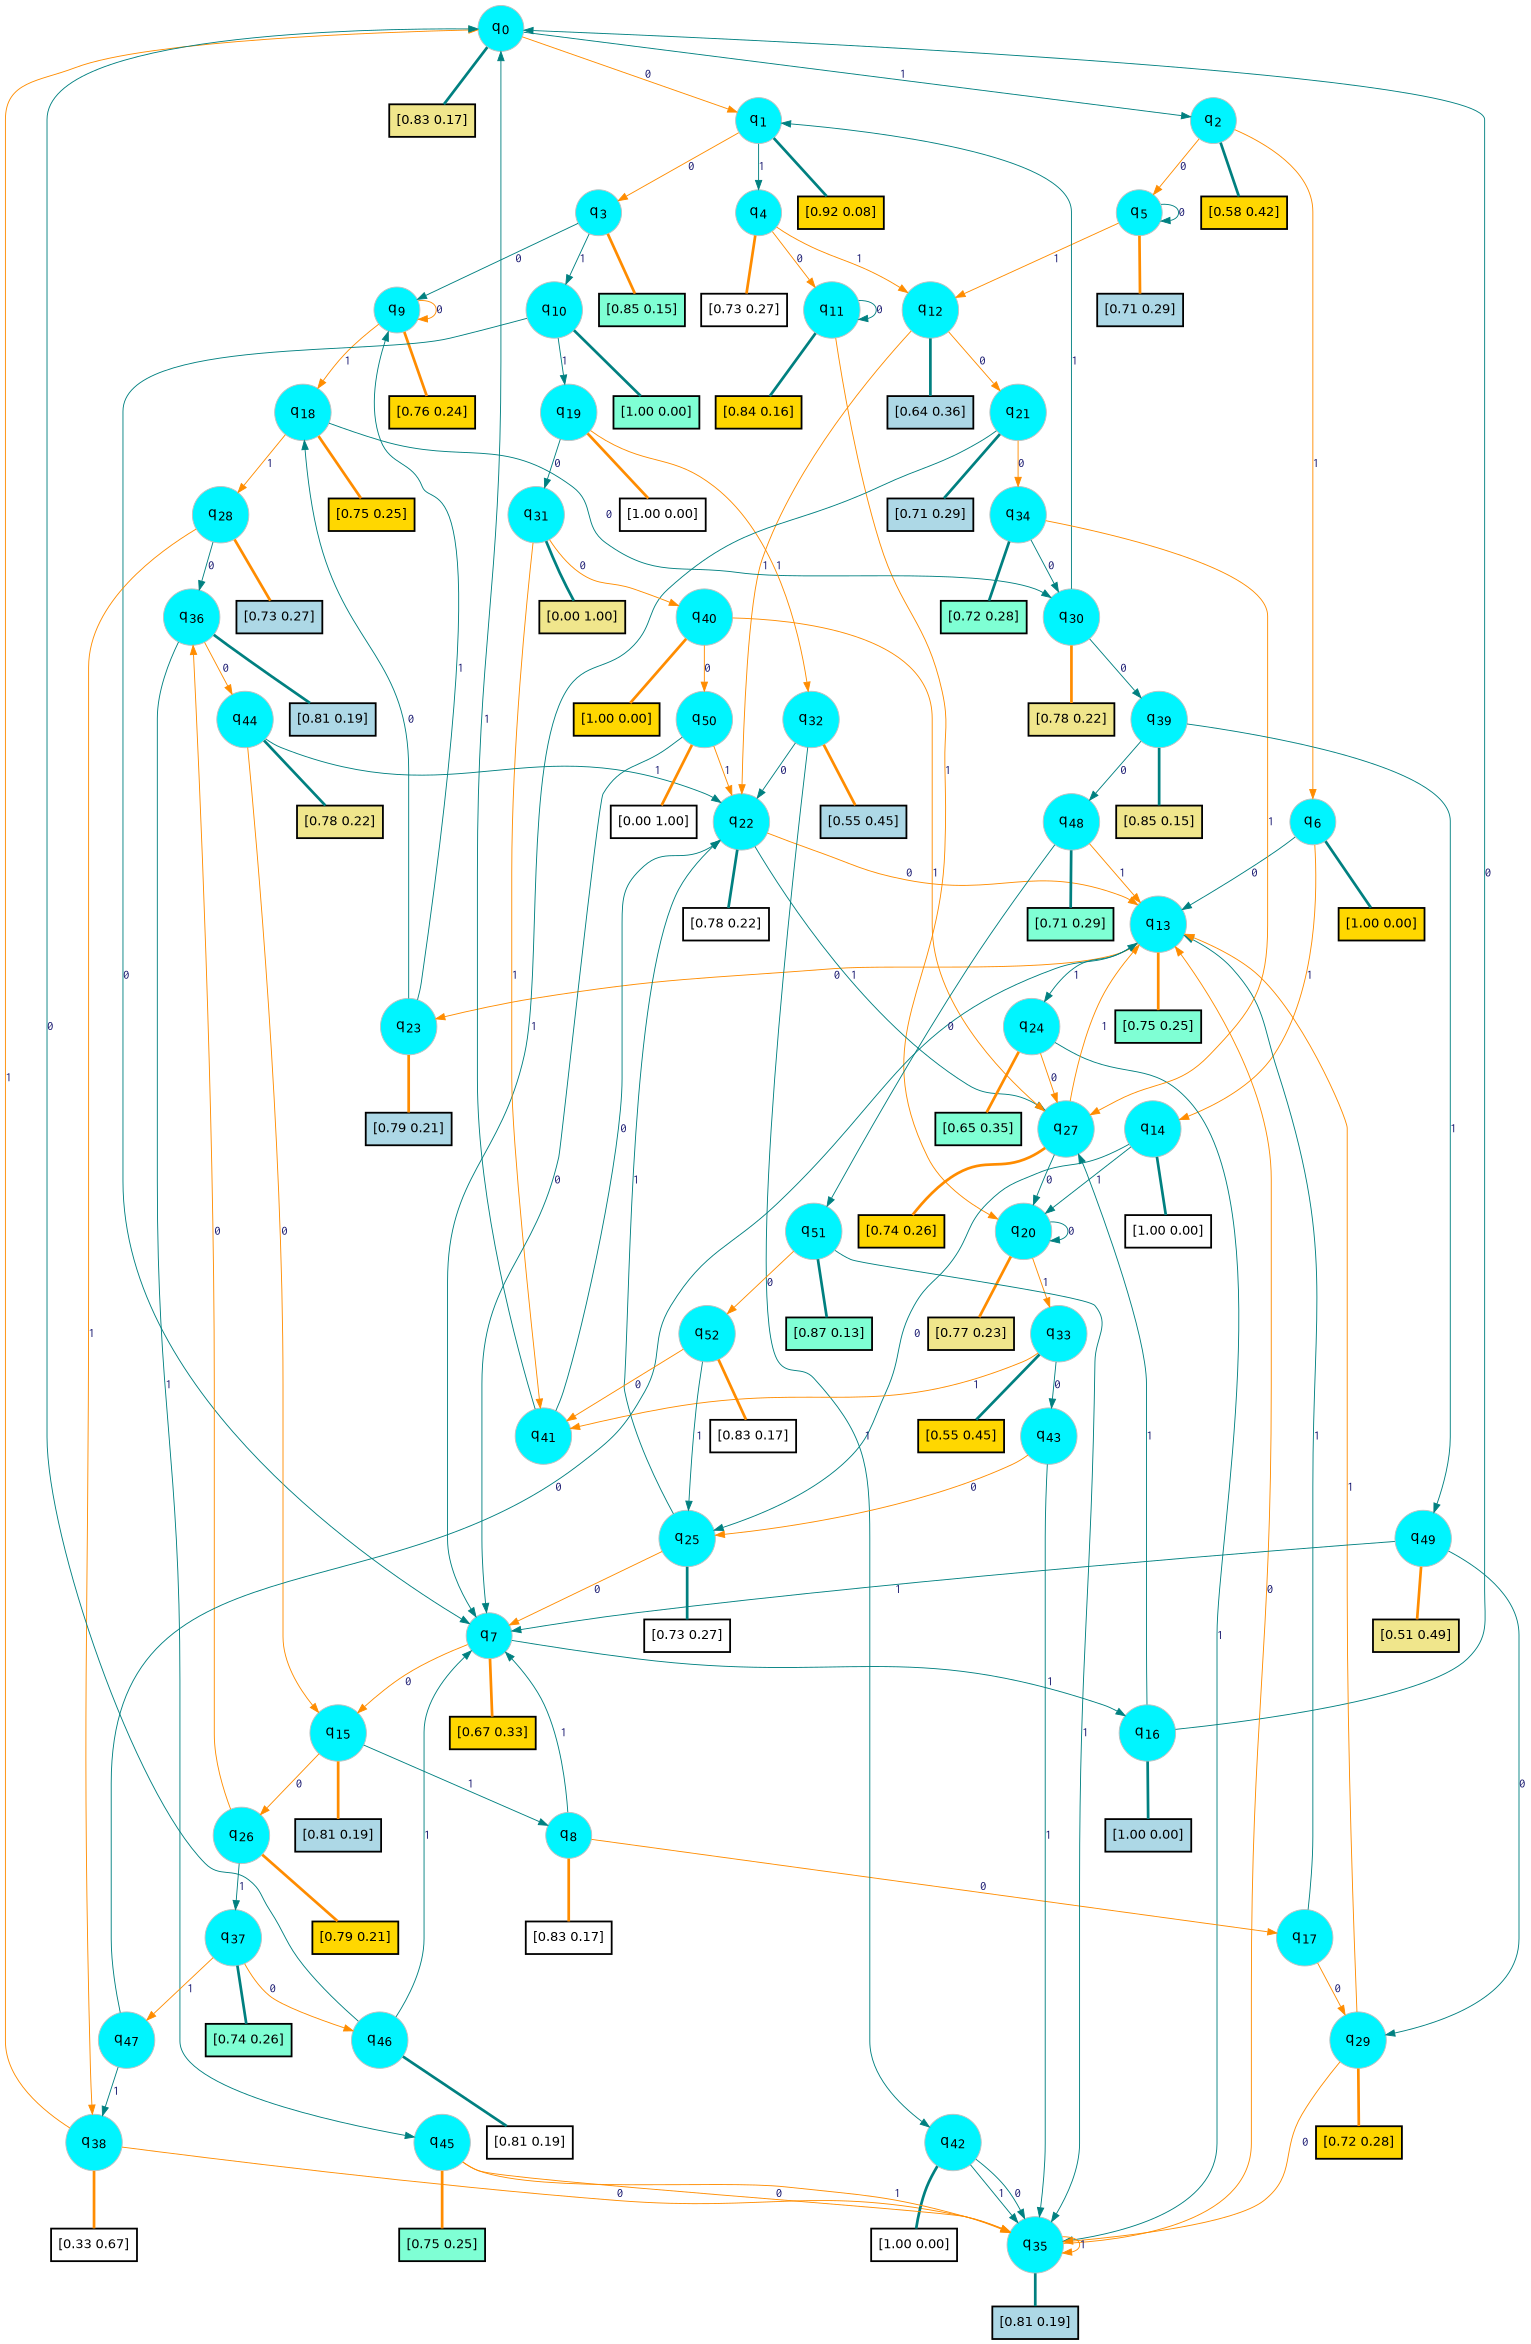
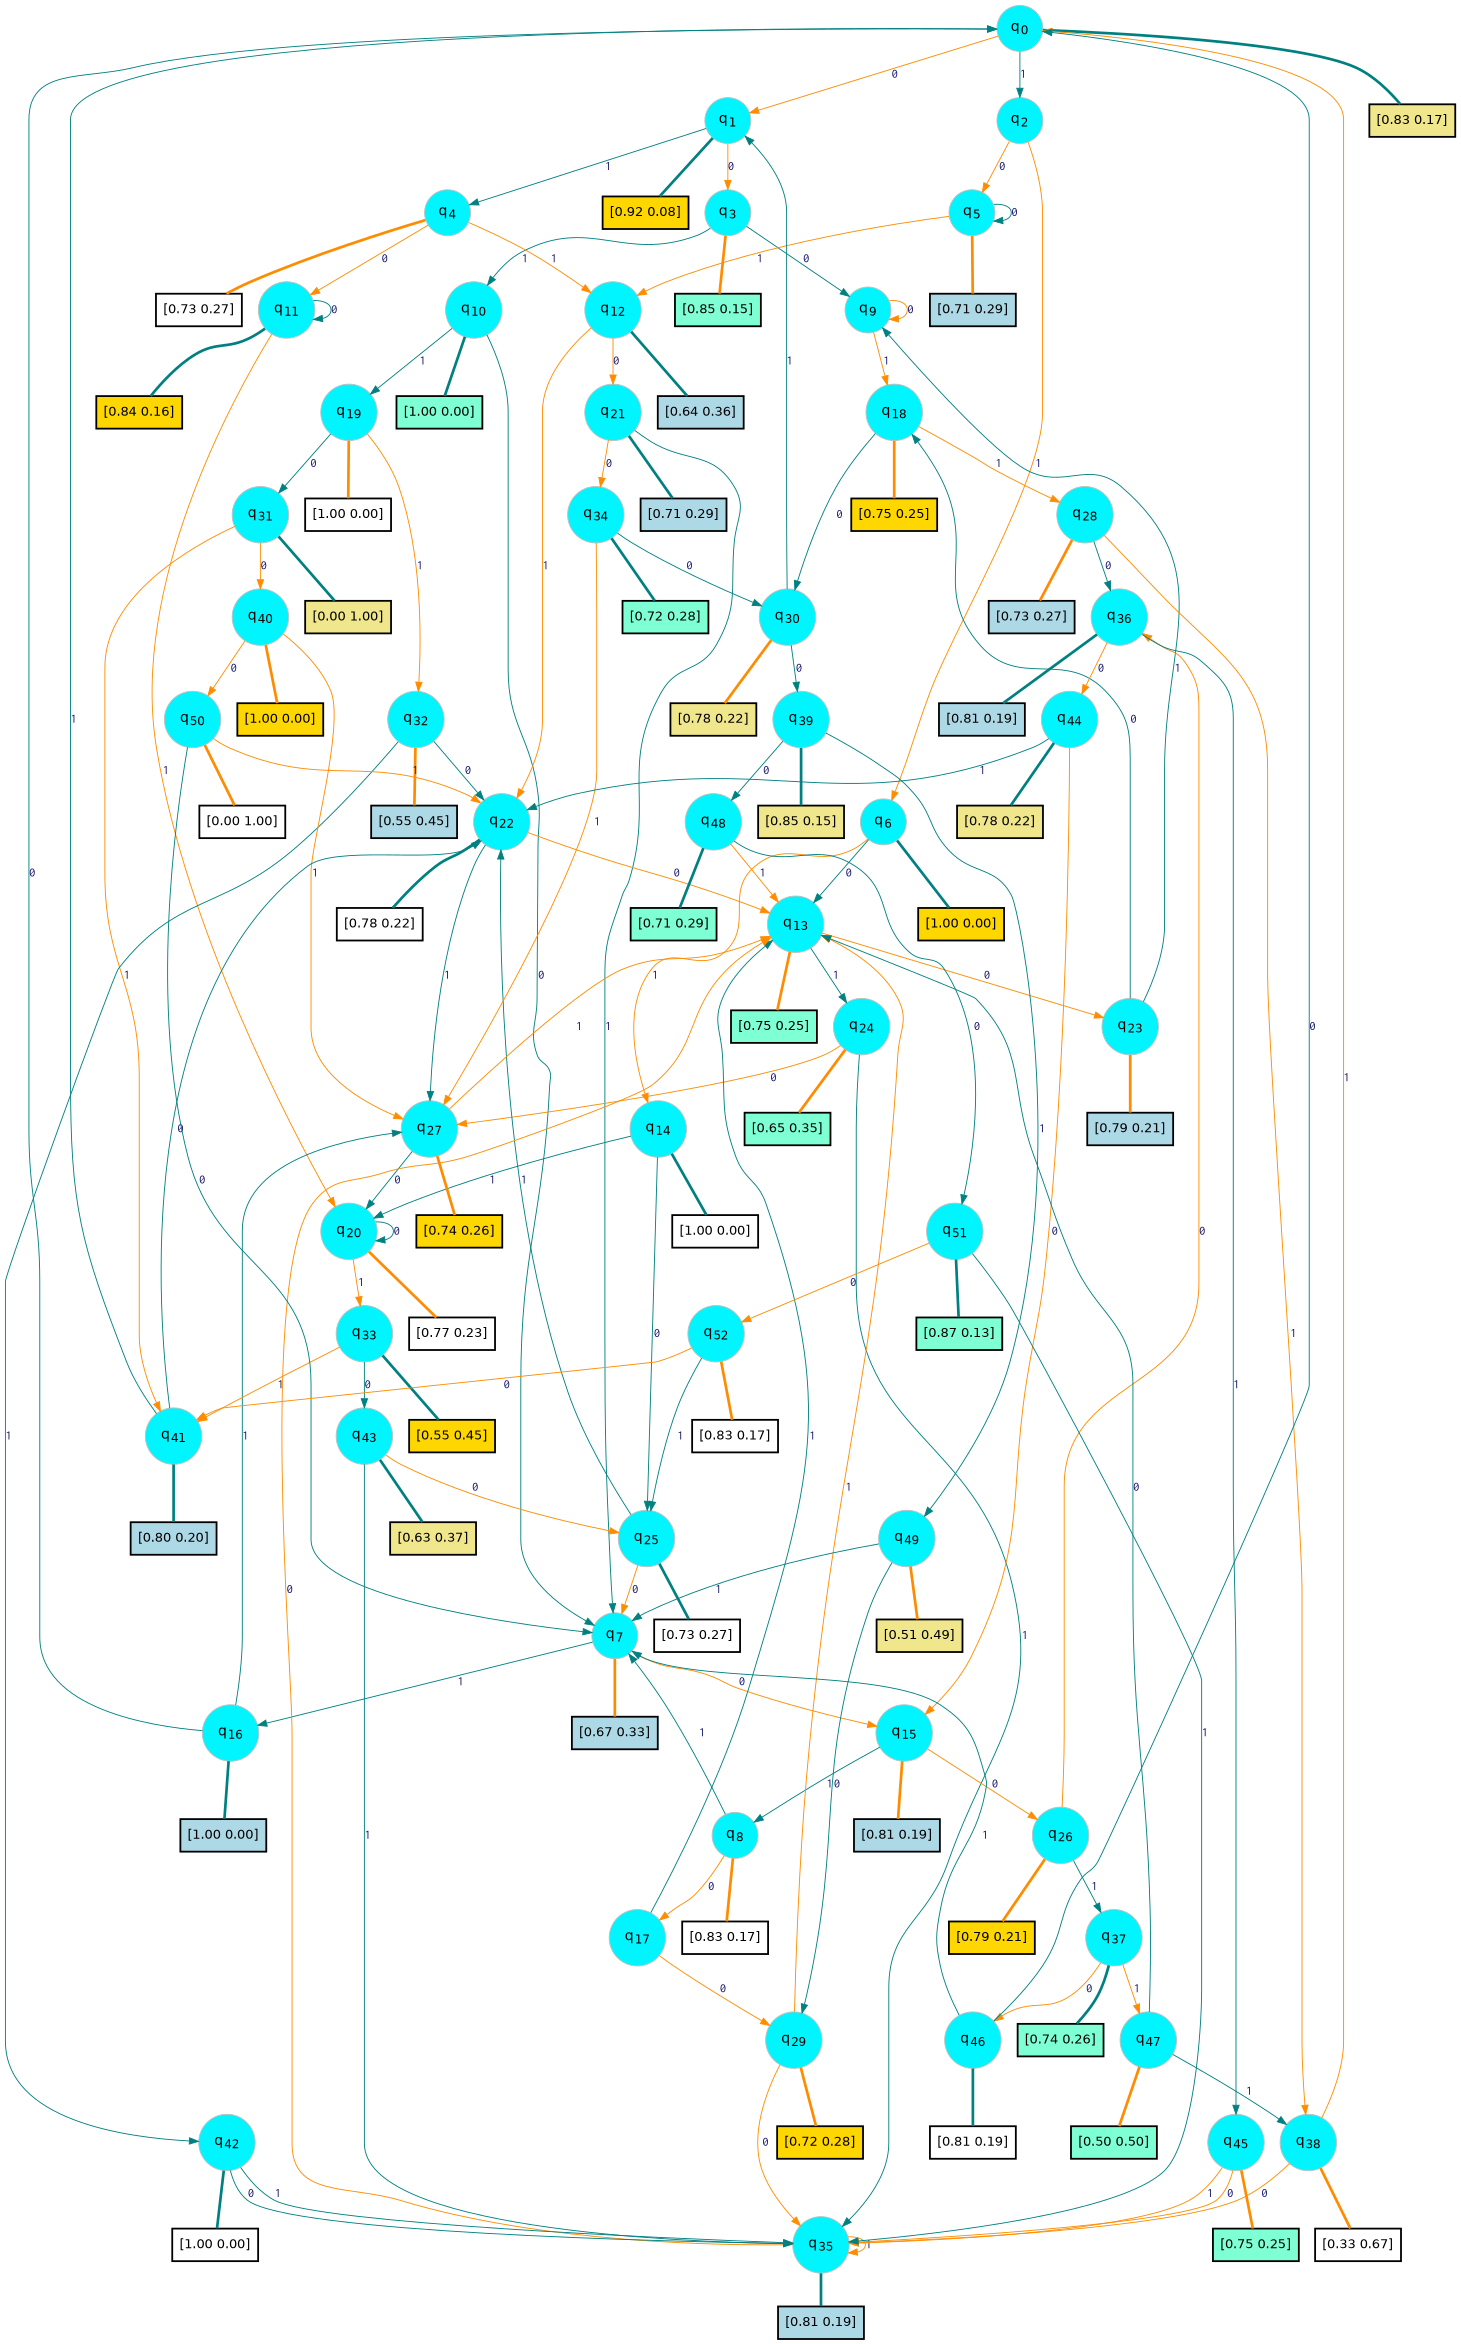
(1244, 213) -> none
(432, 412) -> none
(971, 1334) -> (452, 1334)
none -> (174, 1538)
none -> (433, 1538)
(493, 1733) -> (615, 1733)
none -> (1114, 2142)
